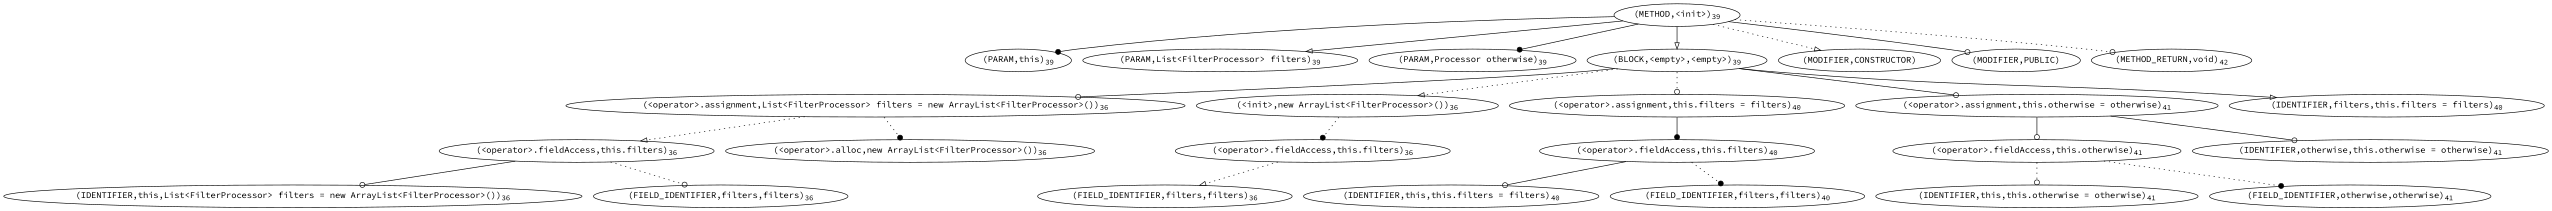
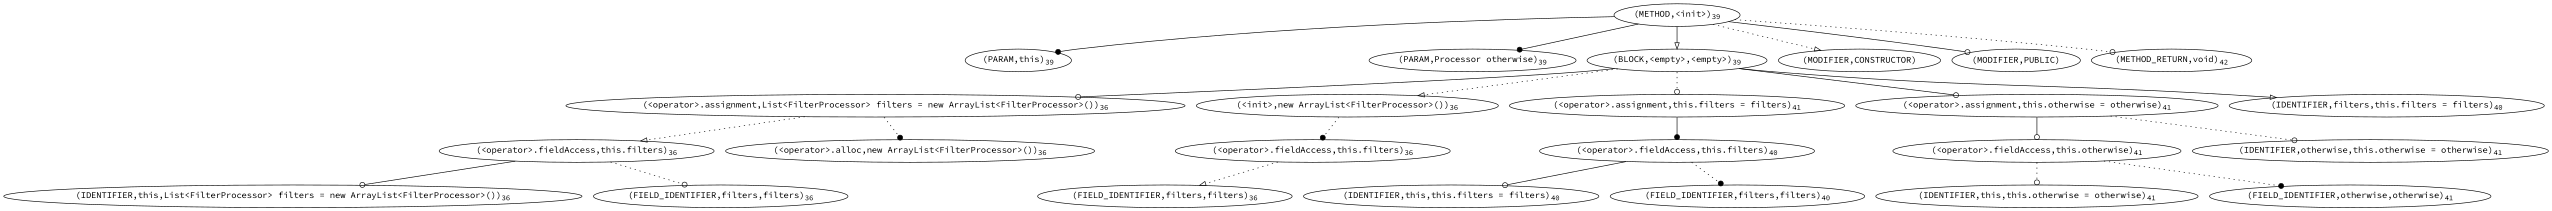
(1220, 60) -> none
(1797, 105) -> (1797, 105)
(2201, 128) -> (2201, 128)
